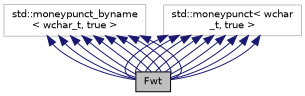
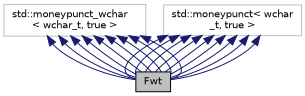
(75, 20) -> (75, 20)
